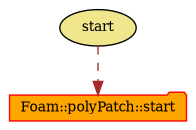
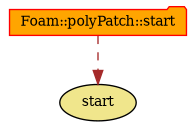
(98, 64) -> (98, 53)
